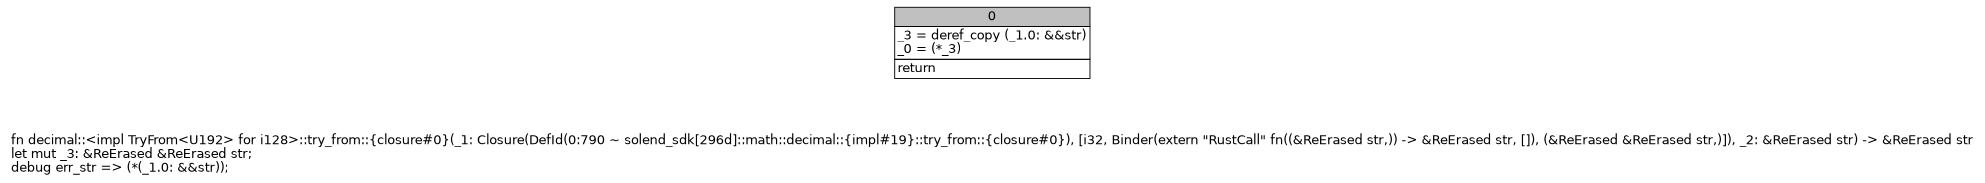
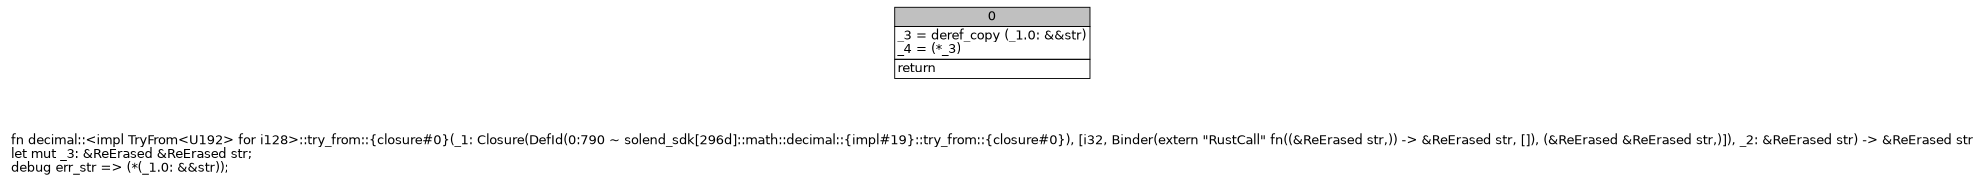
(929, 49) -> (929, 49)
